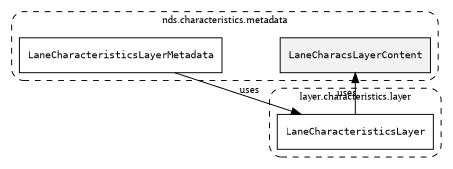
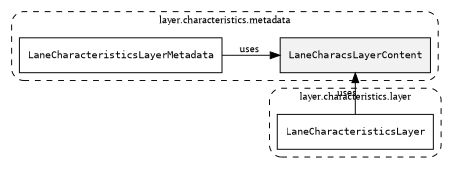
(225, 21) -> (225, 21)
(233, 92) -> (246, 55)
